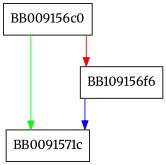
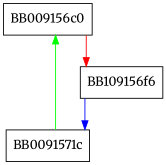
(31, 78) -> (56, 87)
